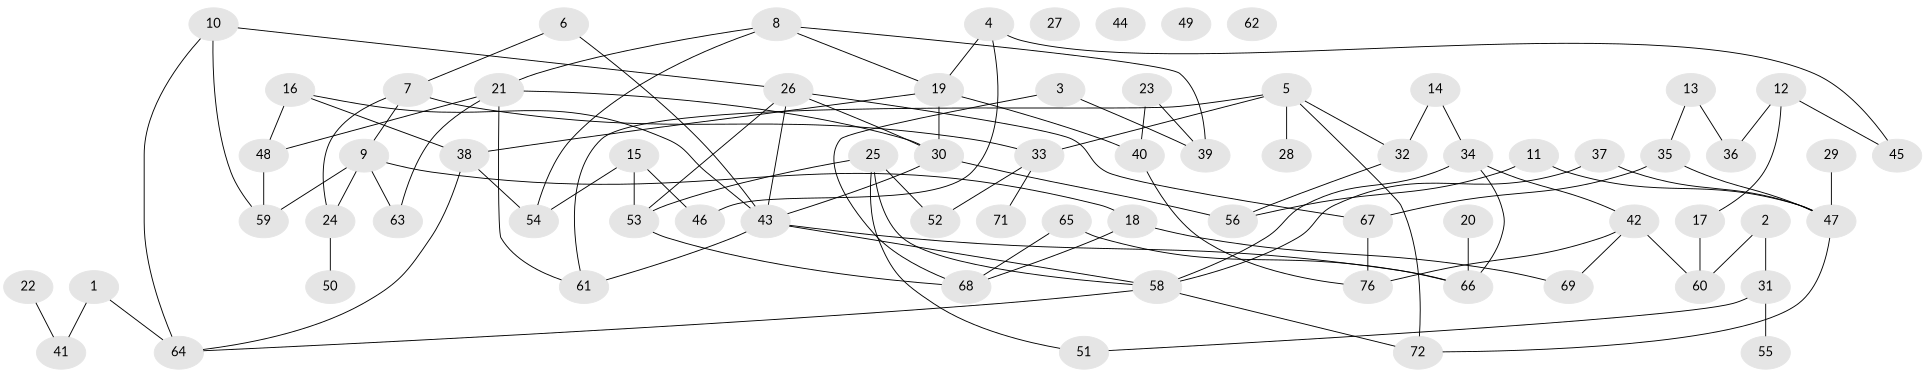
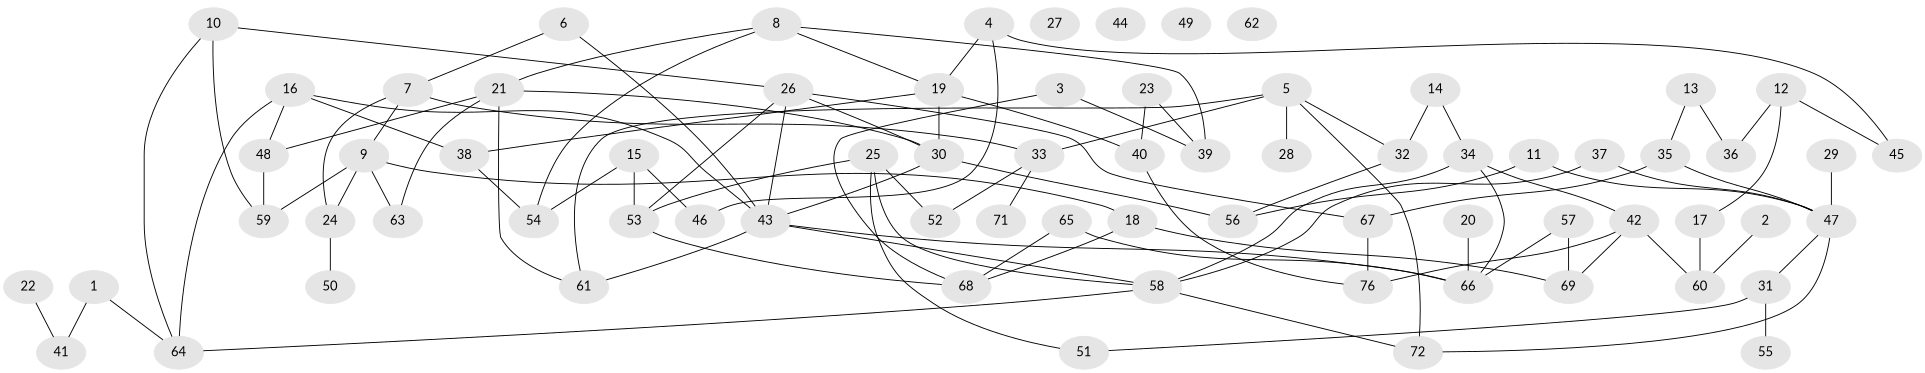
none -> (1569, 221)
(1766, 254) -> (1799, 254)
(363, 303) -> (201, 207)
